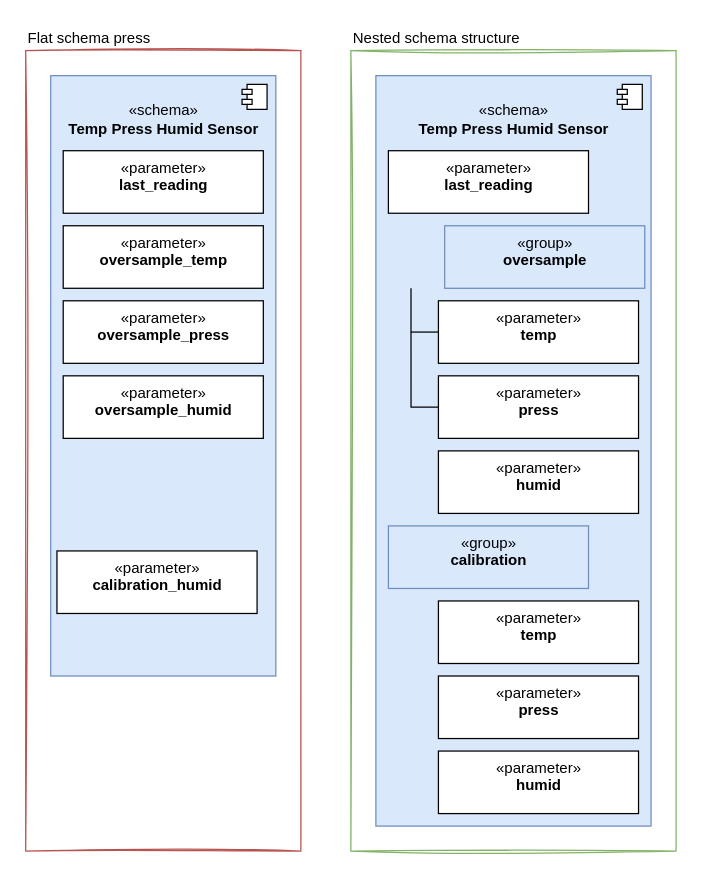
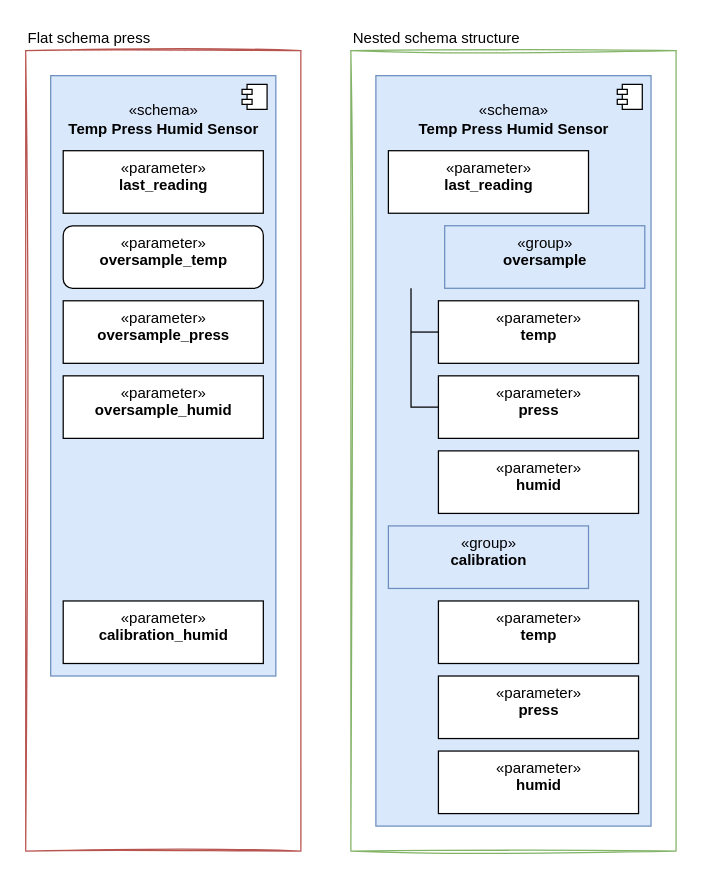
(163, 257) -> (163, 257)
(157, 582) -> (163, 632)
